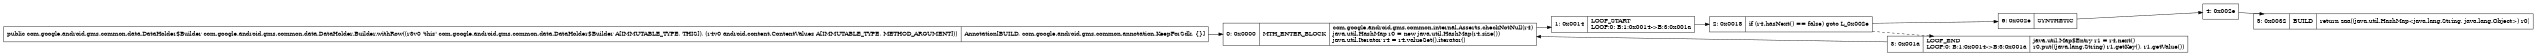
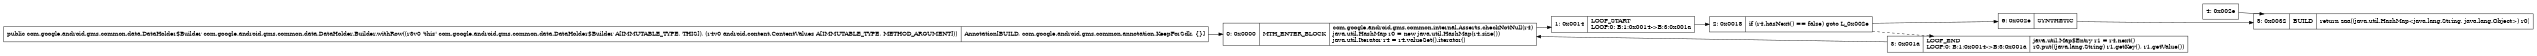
(2138, 16) -> (2163, 23)
